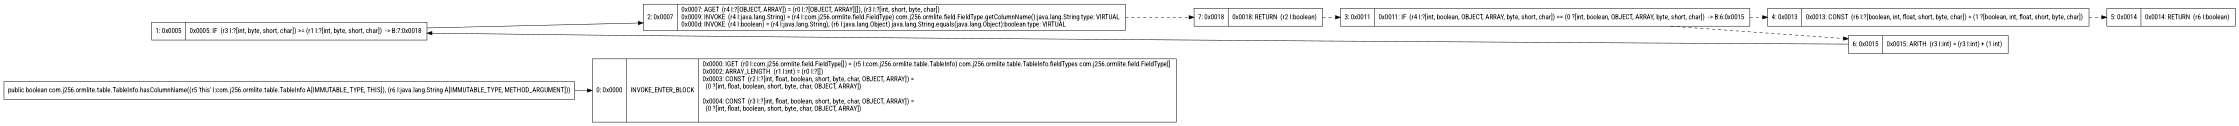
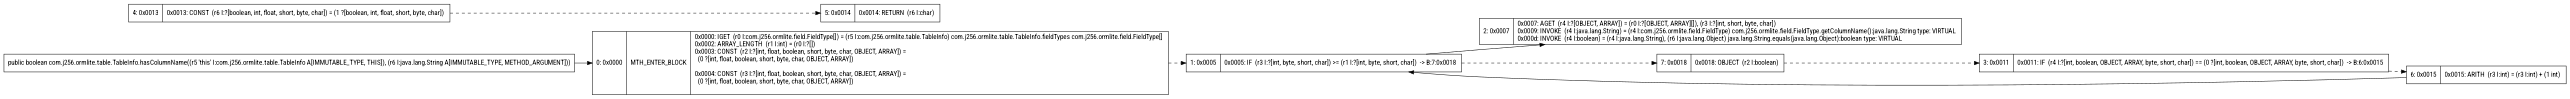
(1157, 17) -> (1557, 63)
(1275, 17) -> (1737, 63)
(1756, 17) -> none
(2188, 17) -> (897, 13)
none -> (1175, 63)
(663, 90) -> (659, 63)
